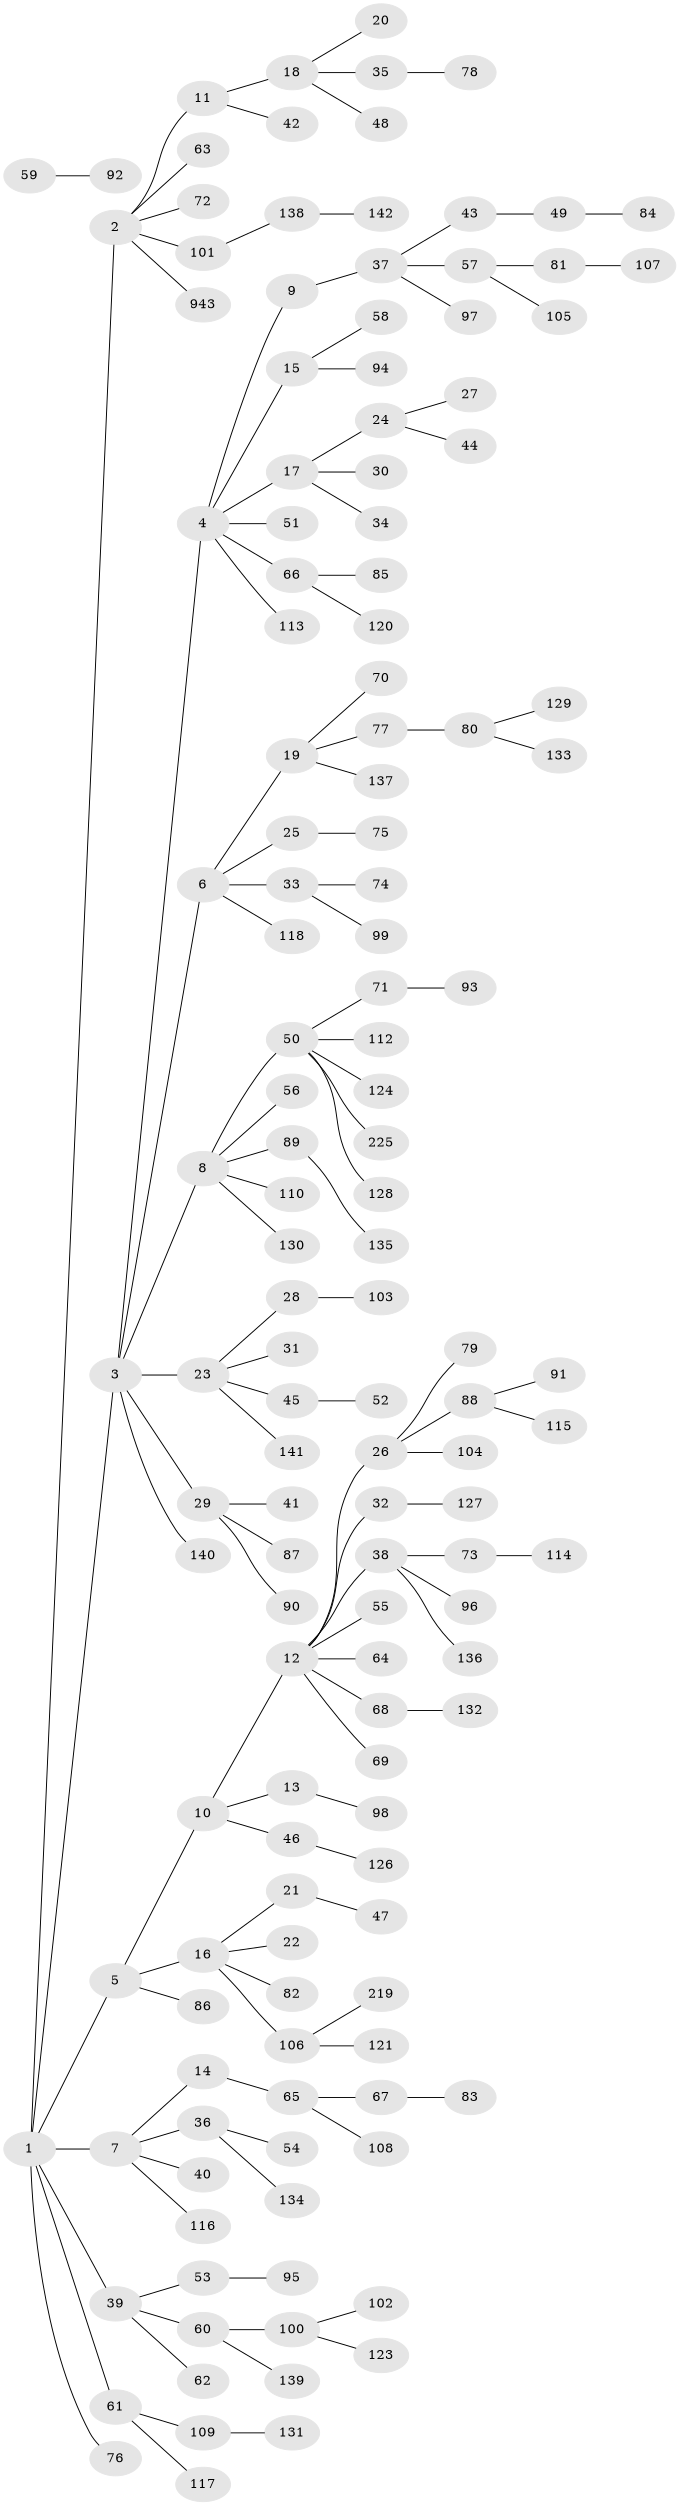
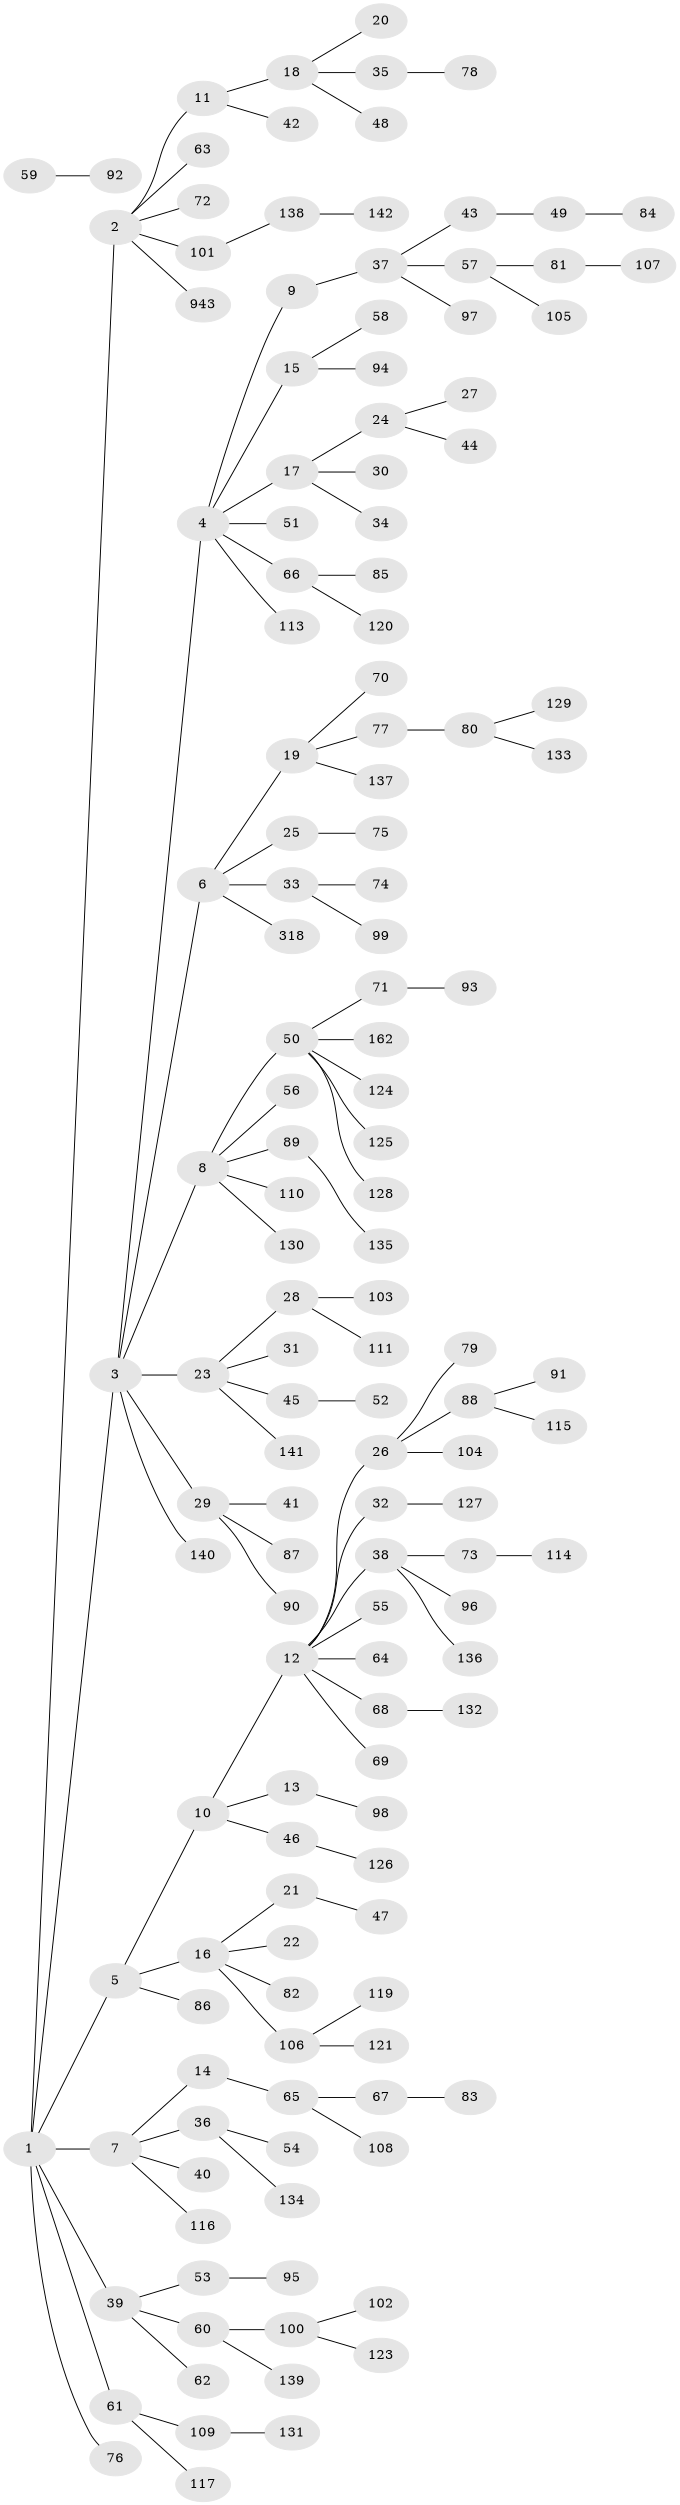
(292, 936) -> (292, 936)
(381, 1040) -> (381, 1040)
(381, 1143) -> (381, 1143)
none -> (381, 1349)
(381, 1994) -> (381, 1994)
